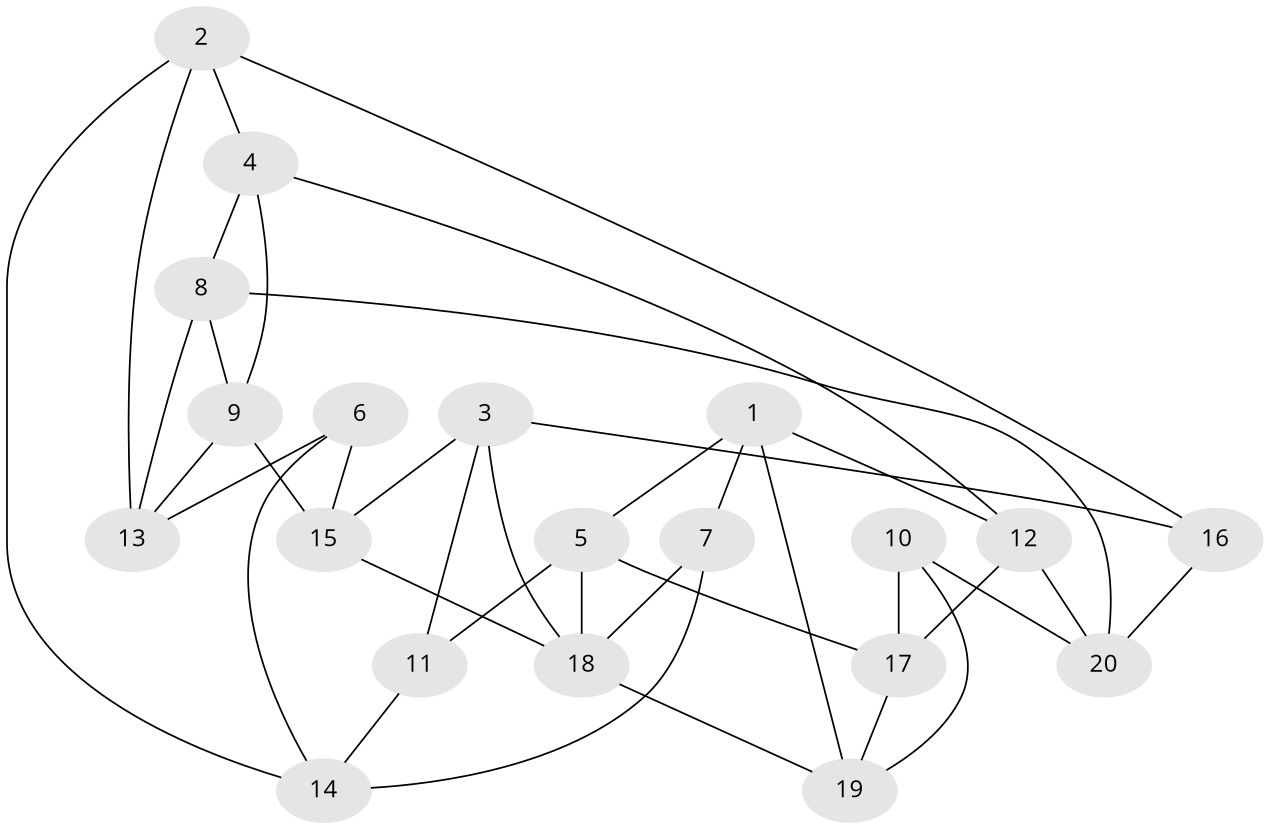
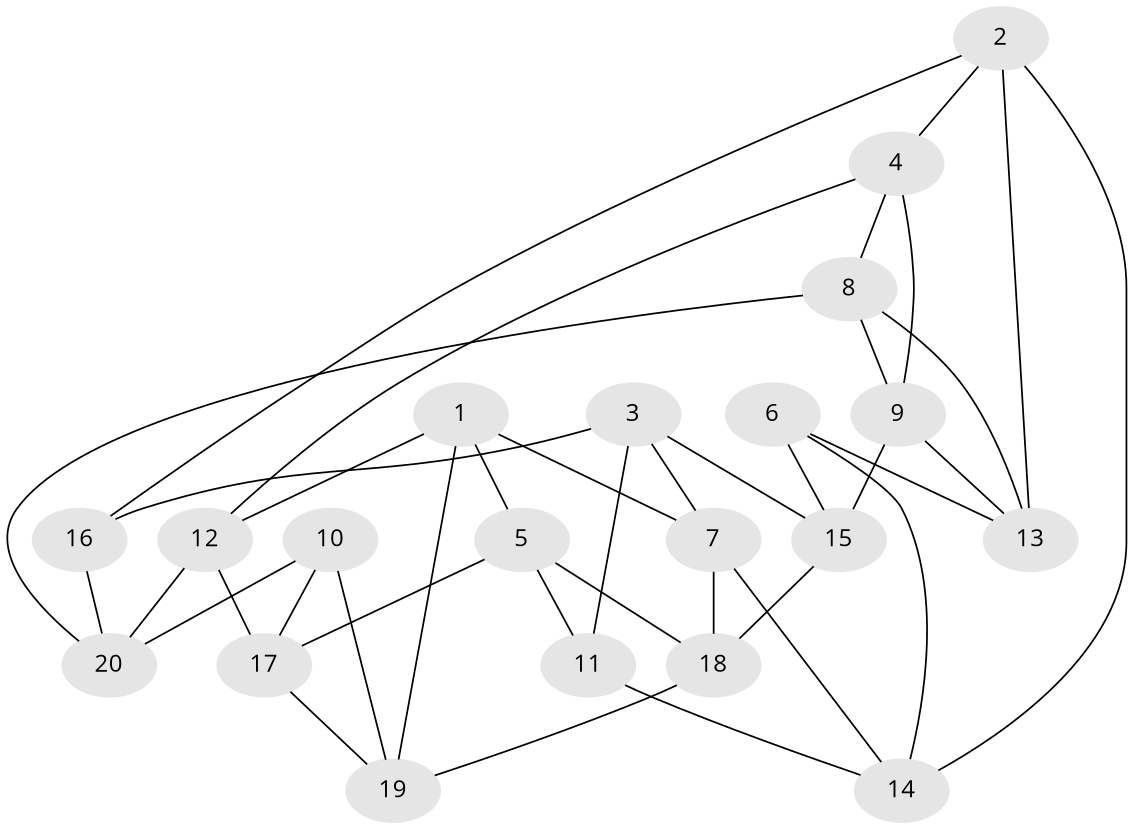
(510, 547) -> (674, 477)
